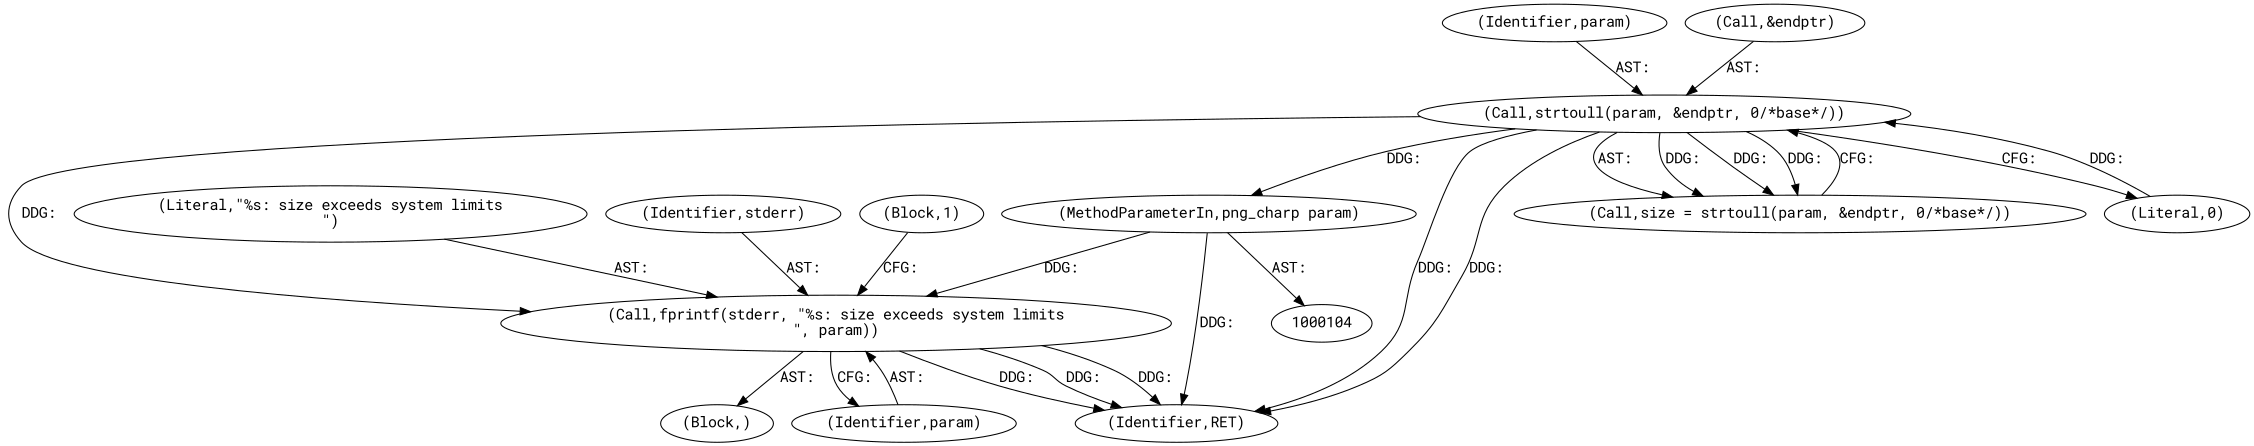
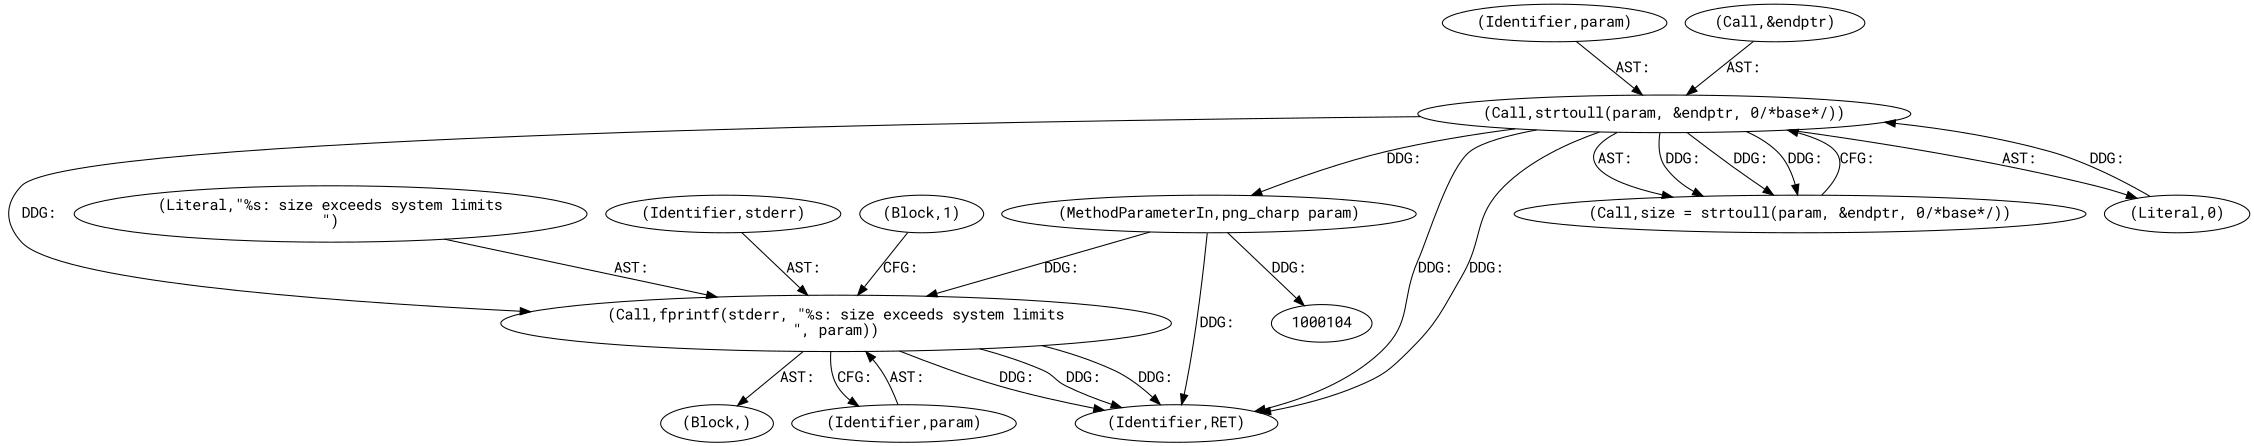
(2024, 159) -> (2024, 159)
(1294, 269) -> (1294, 269)
